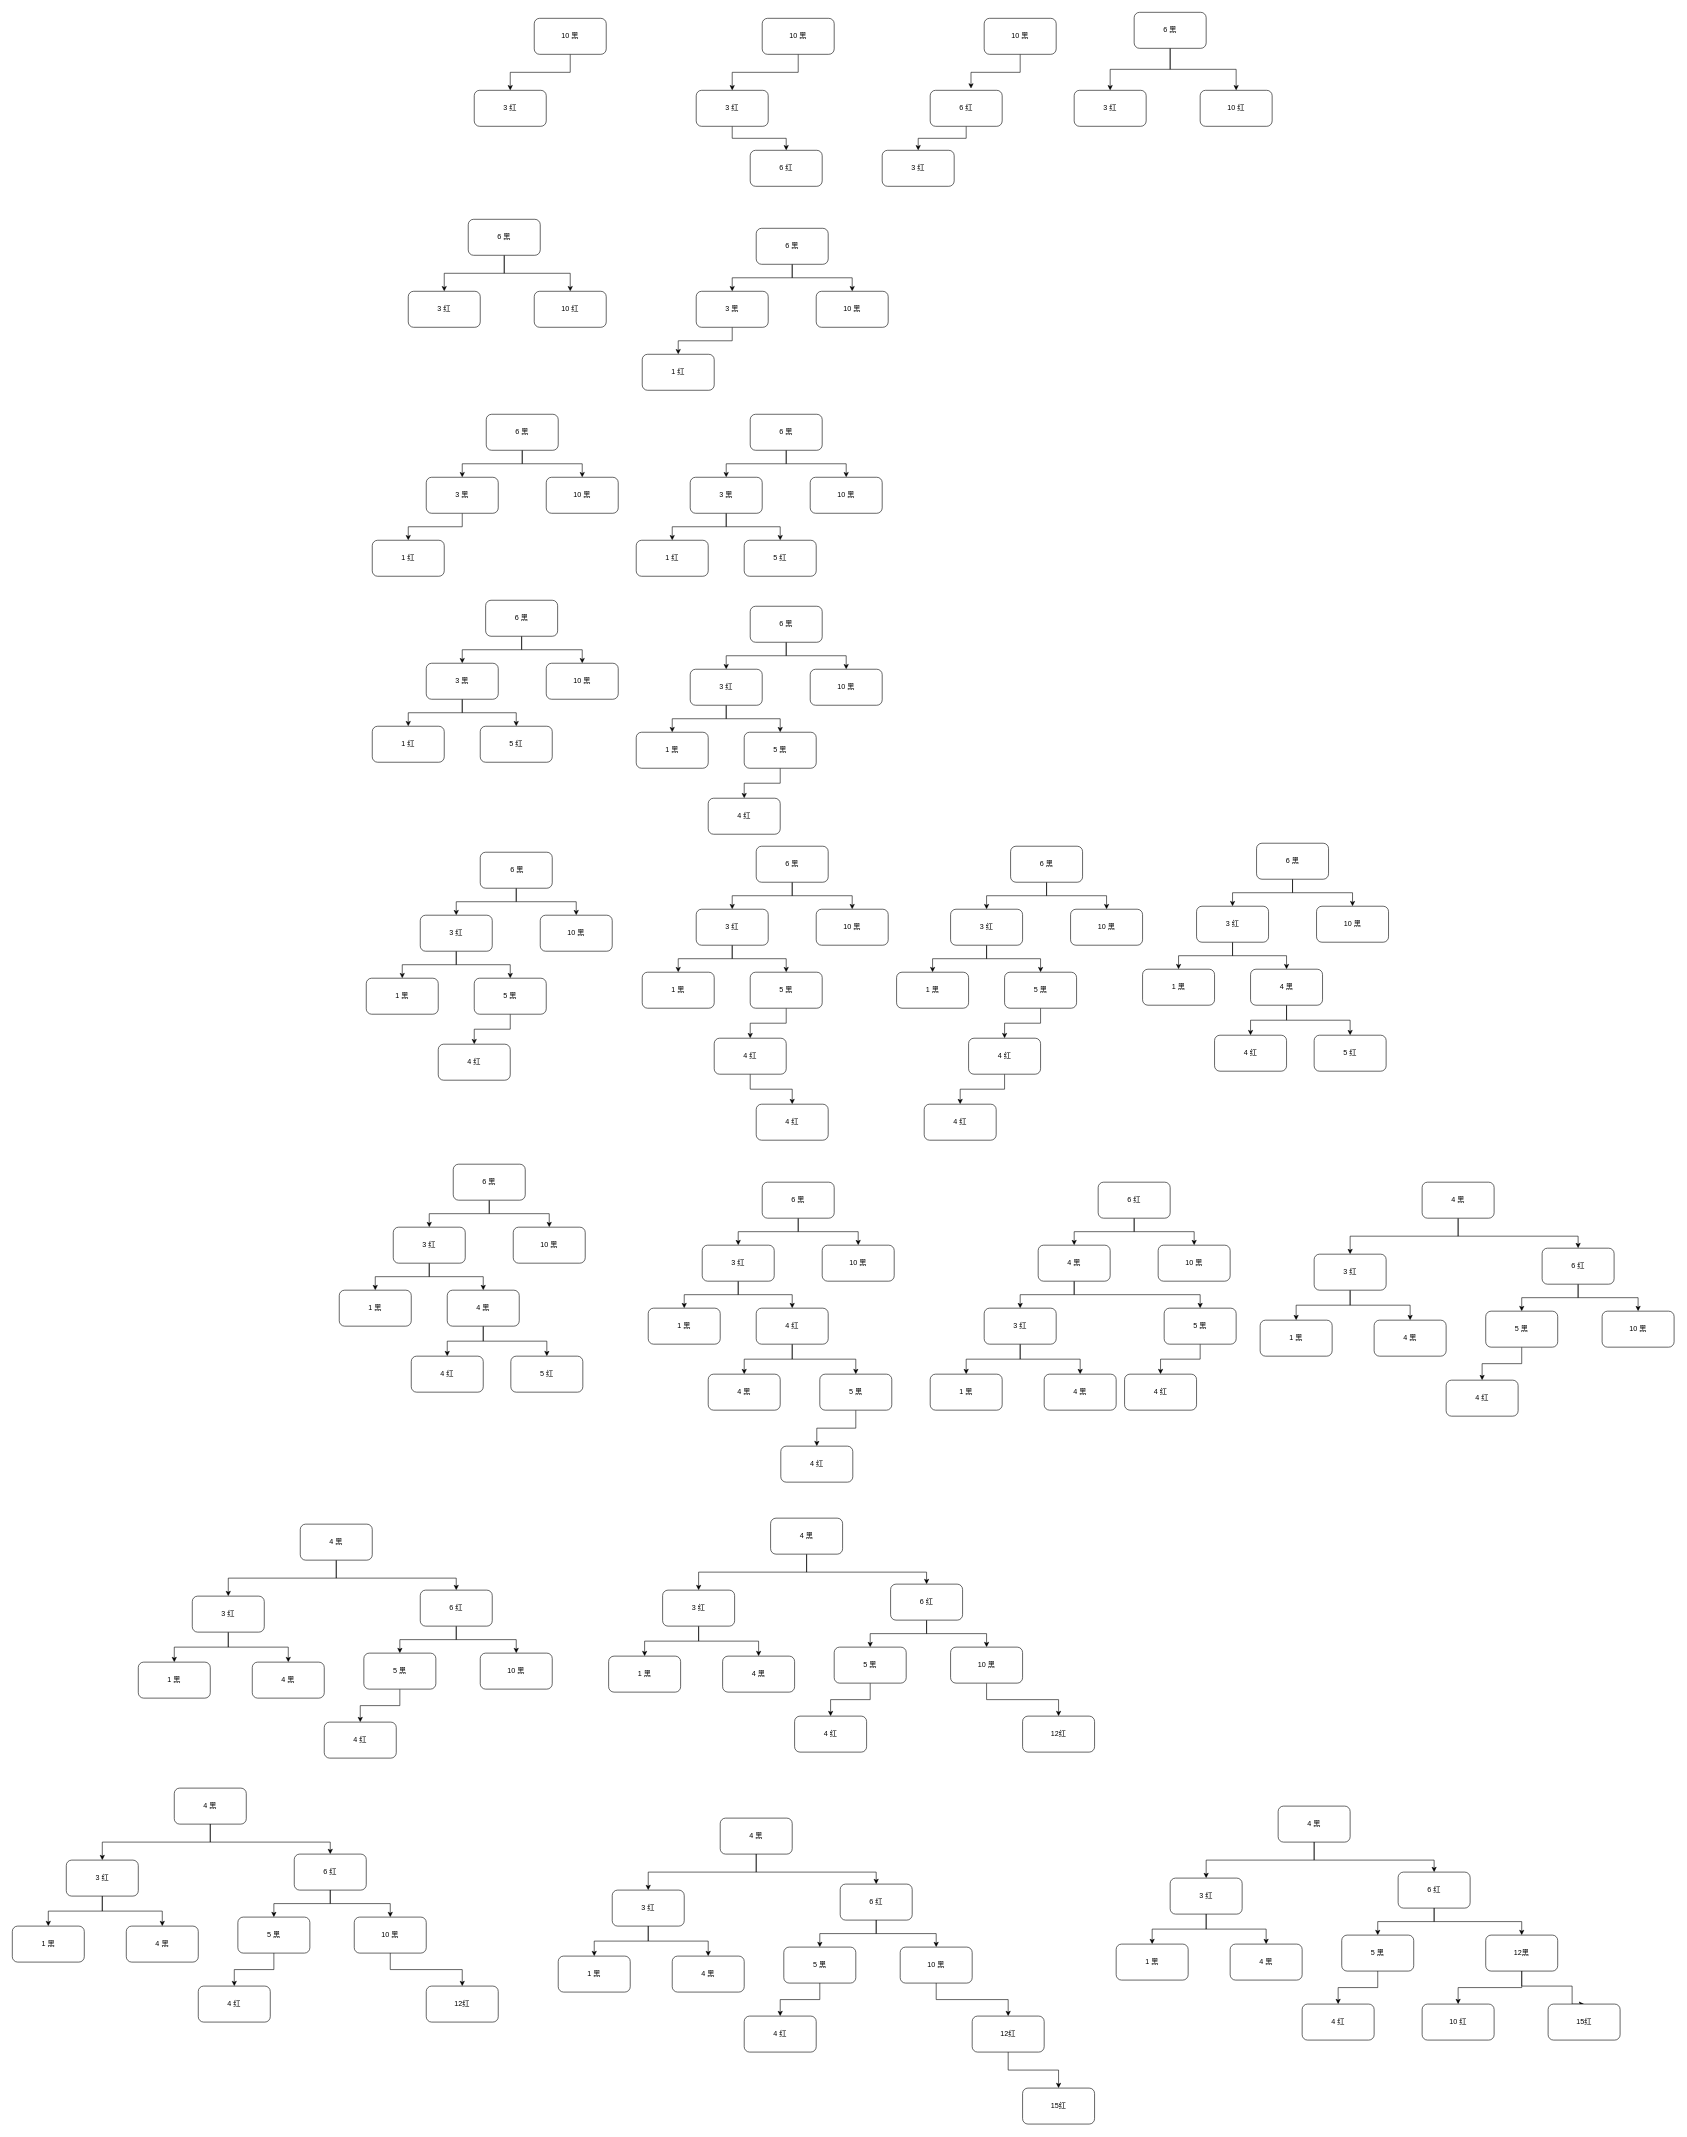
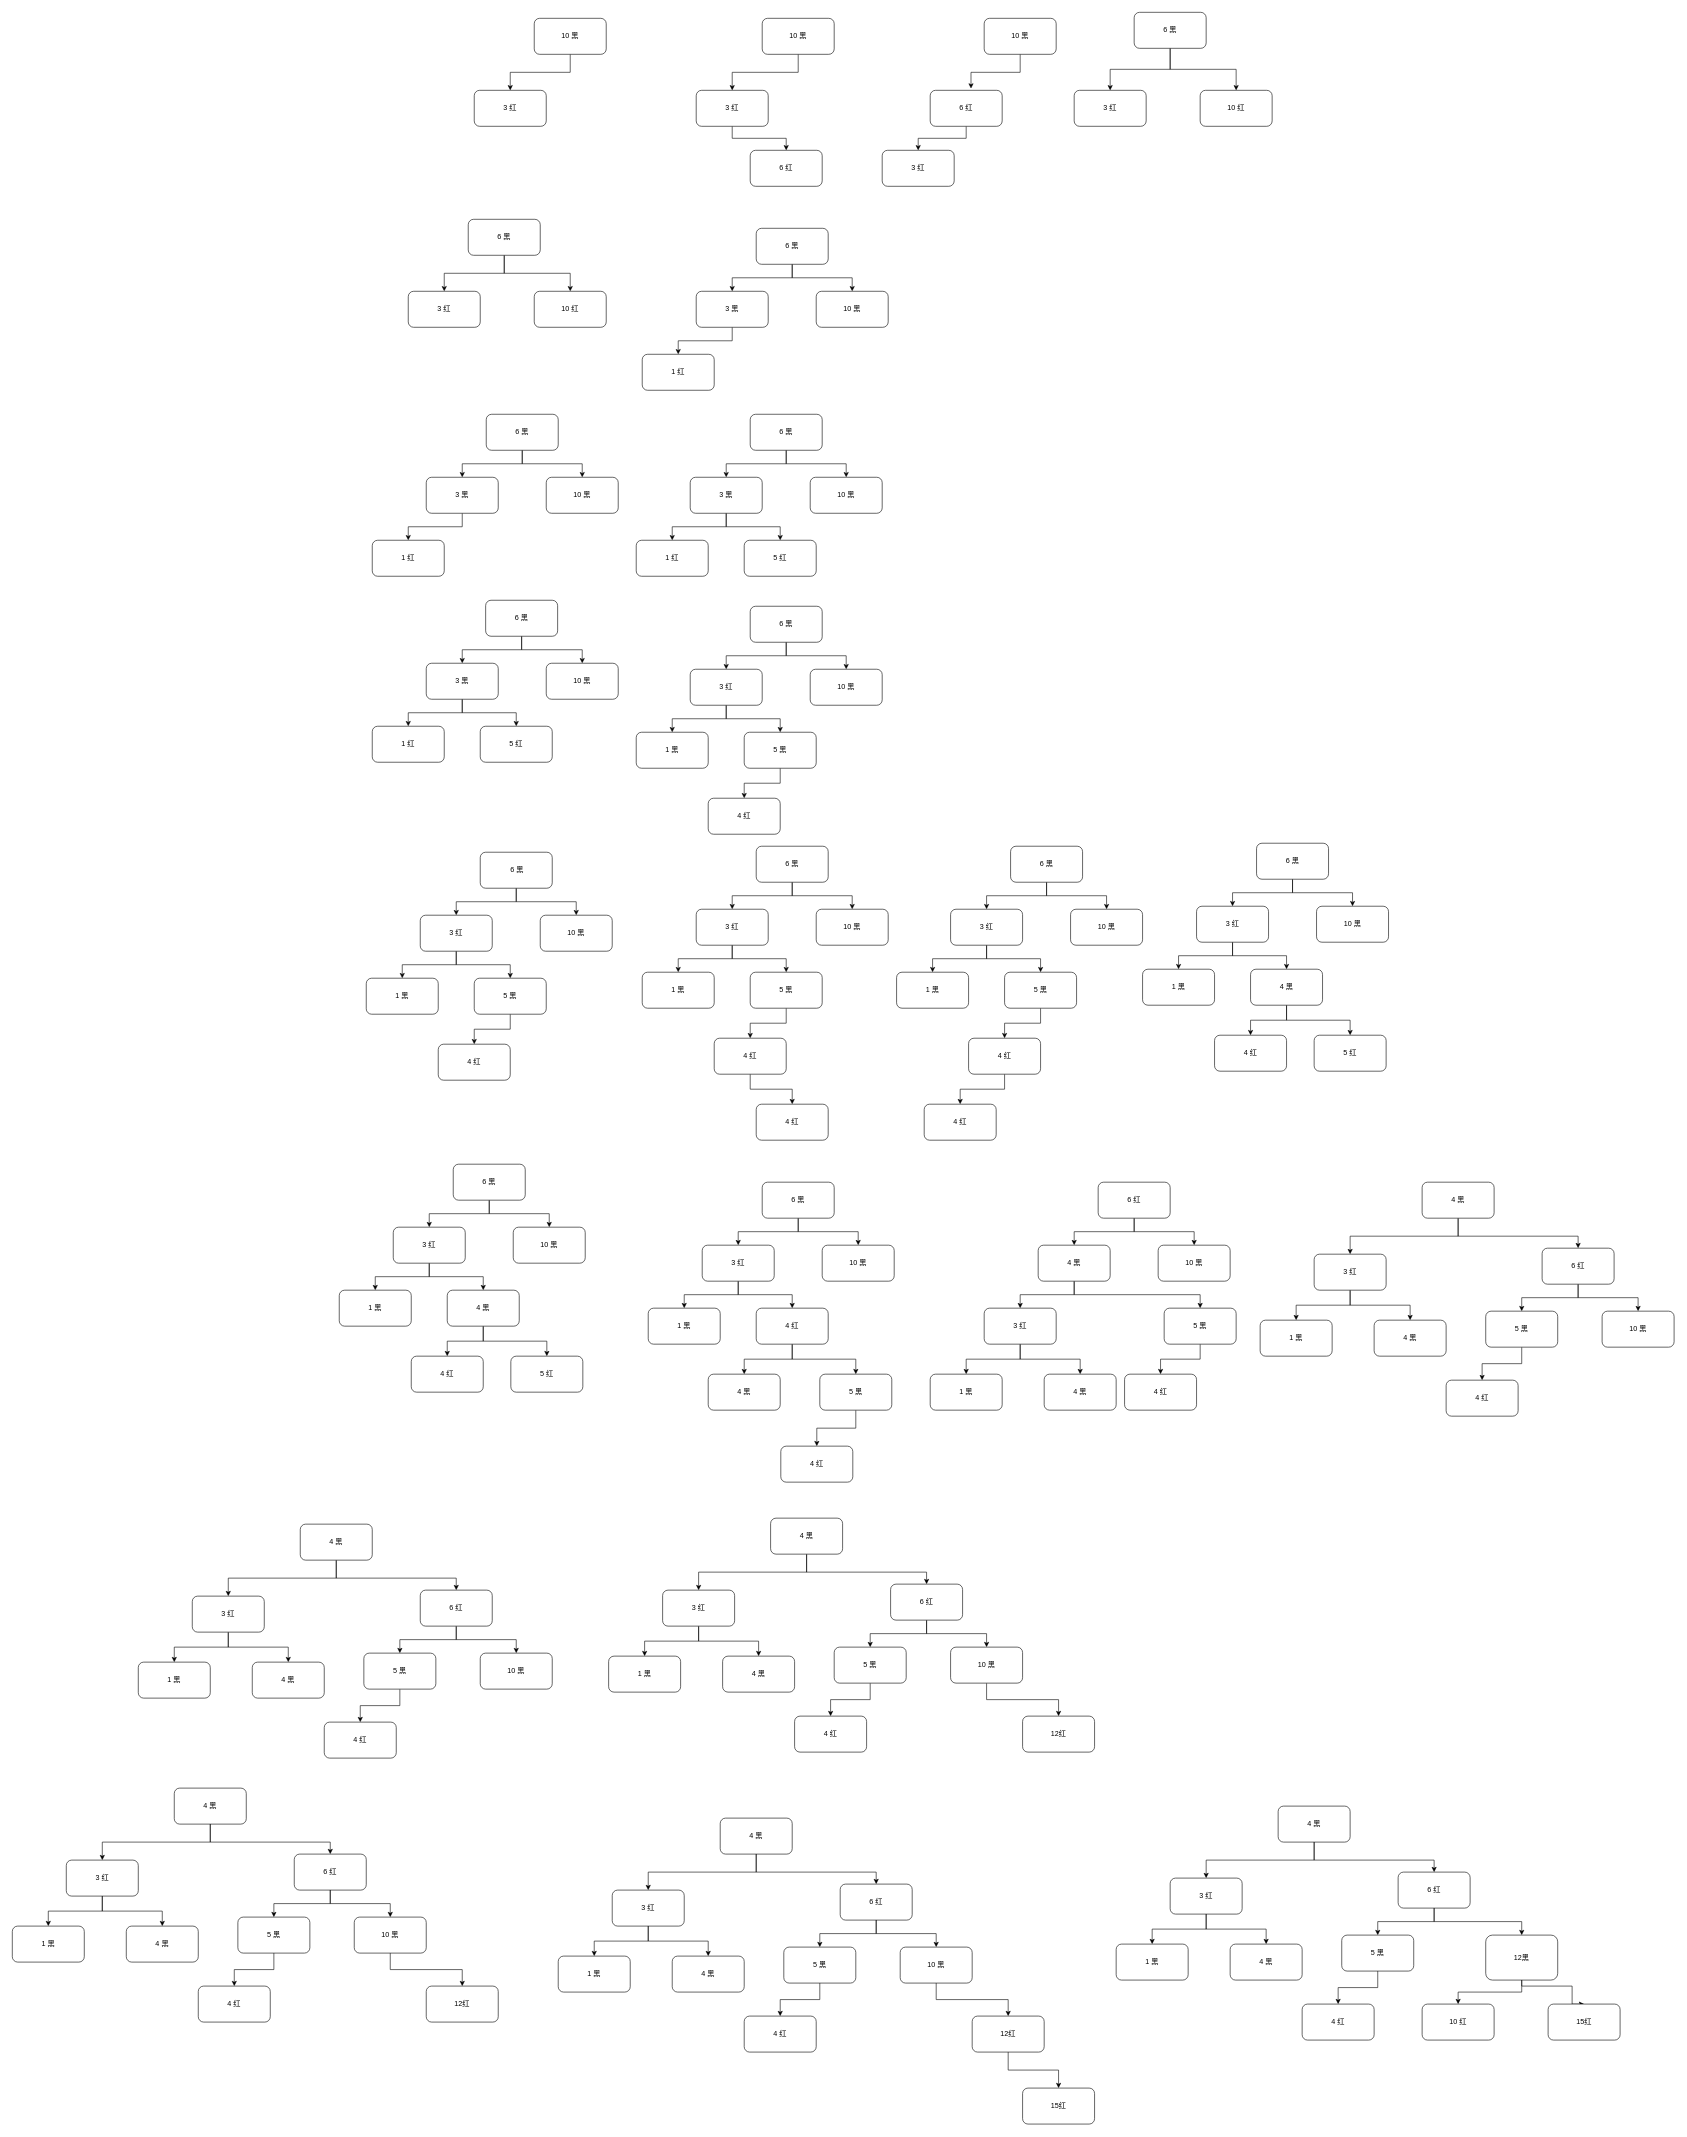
(1522, 1953) -> (1522, 1958)
